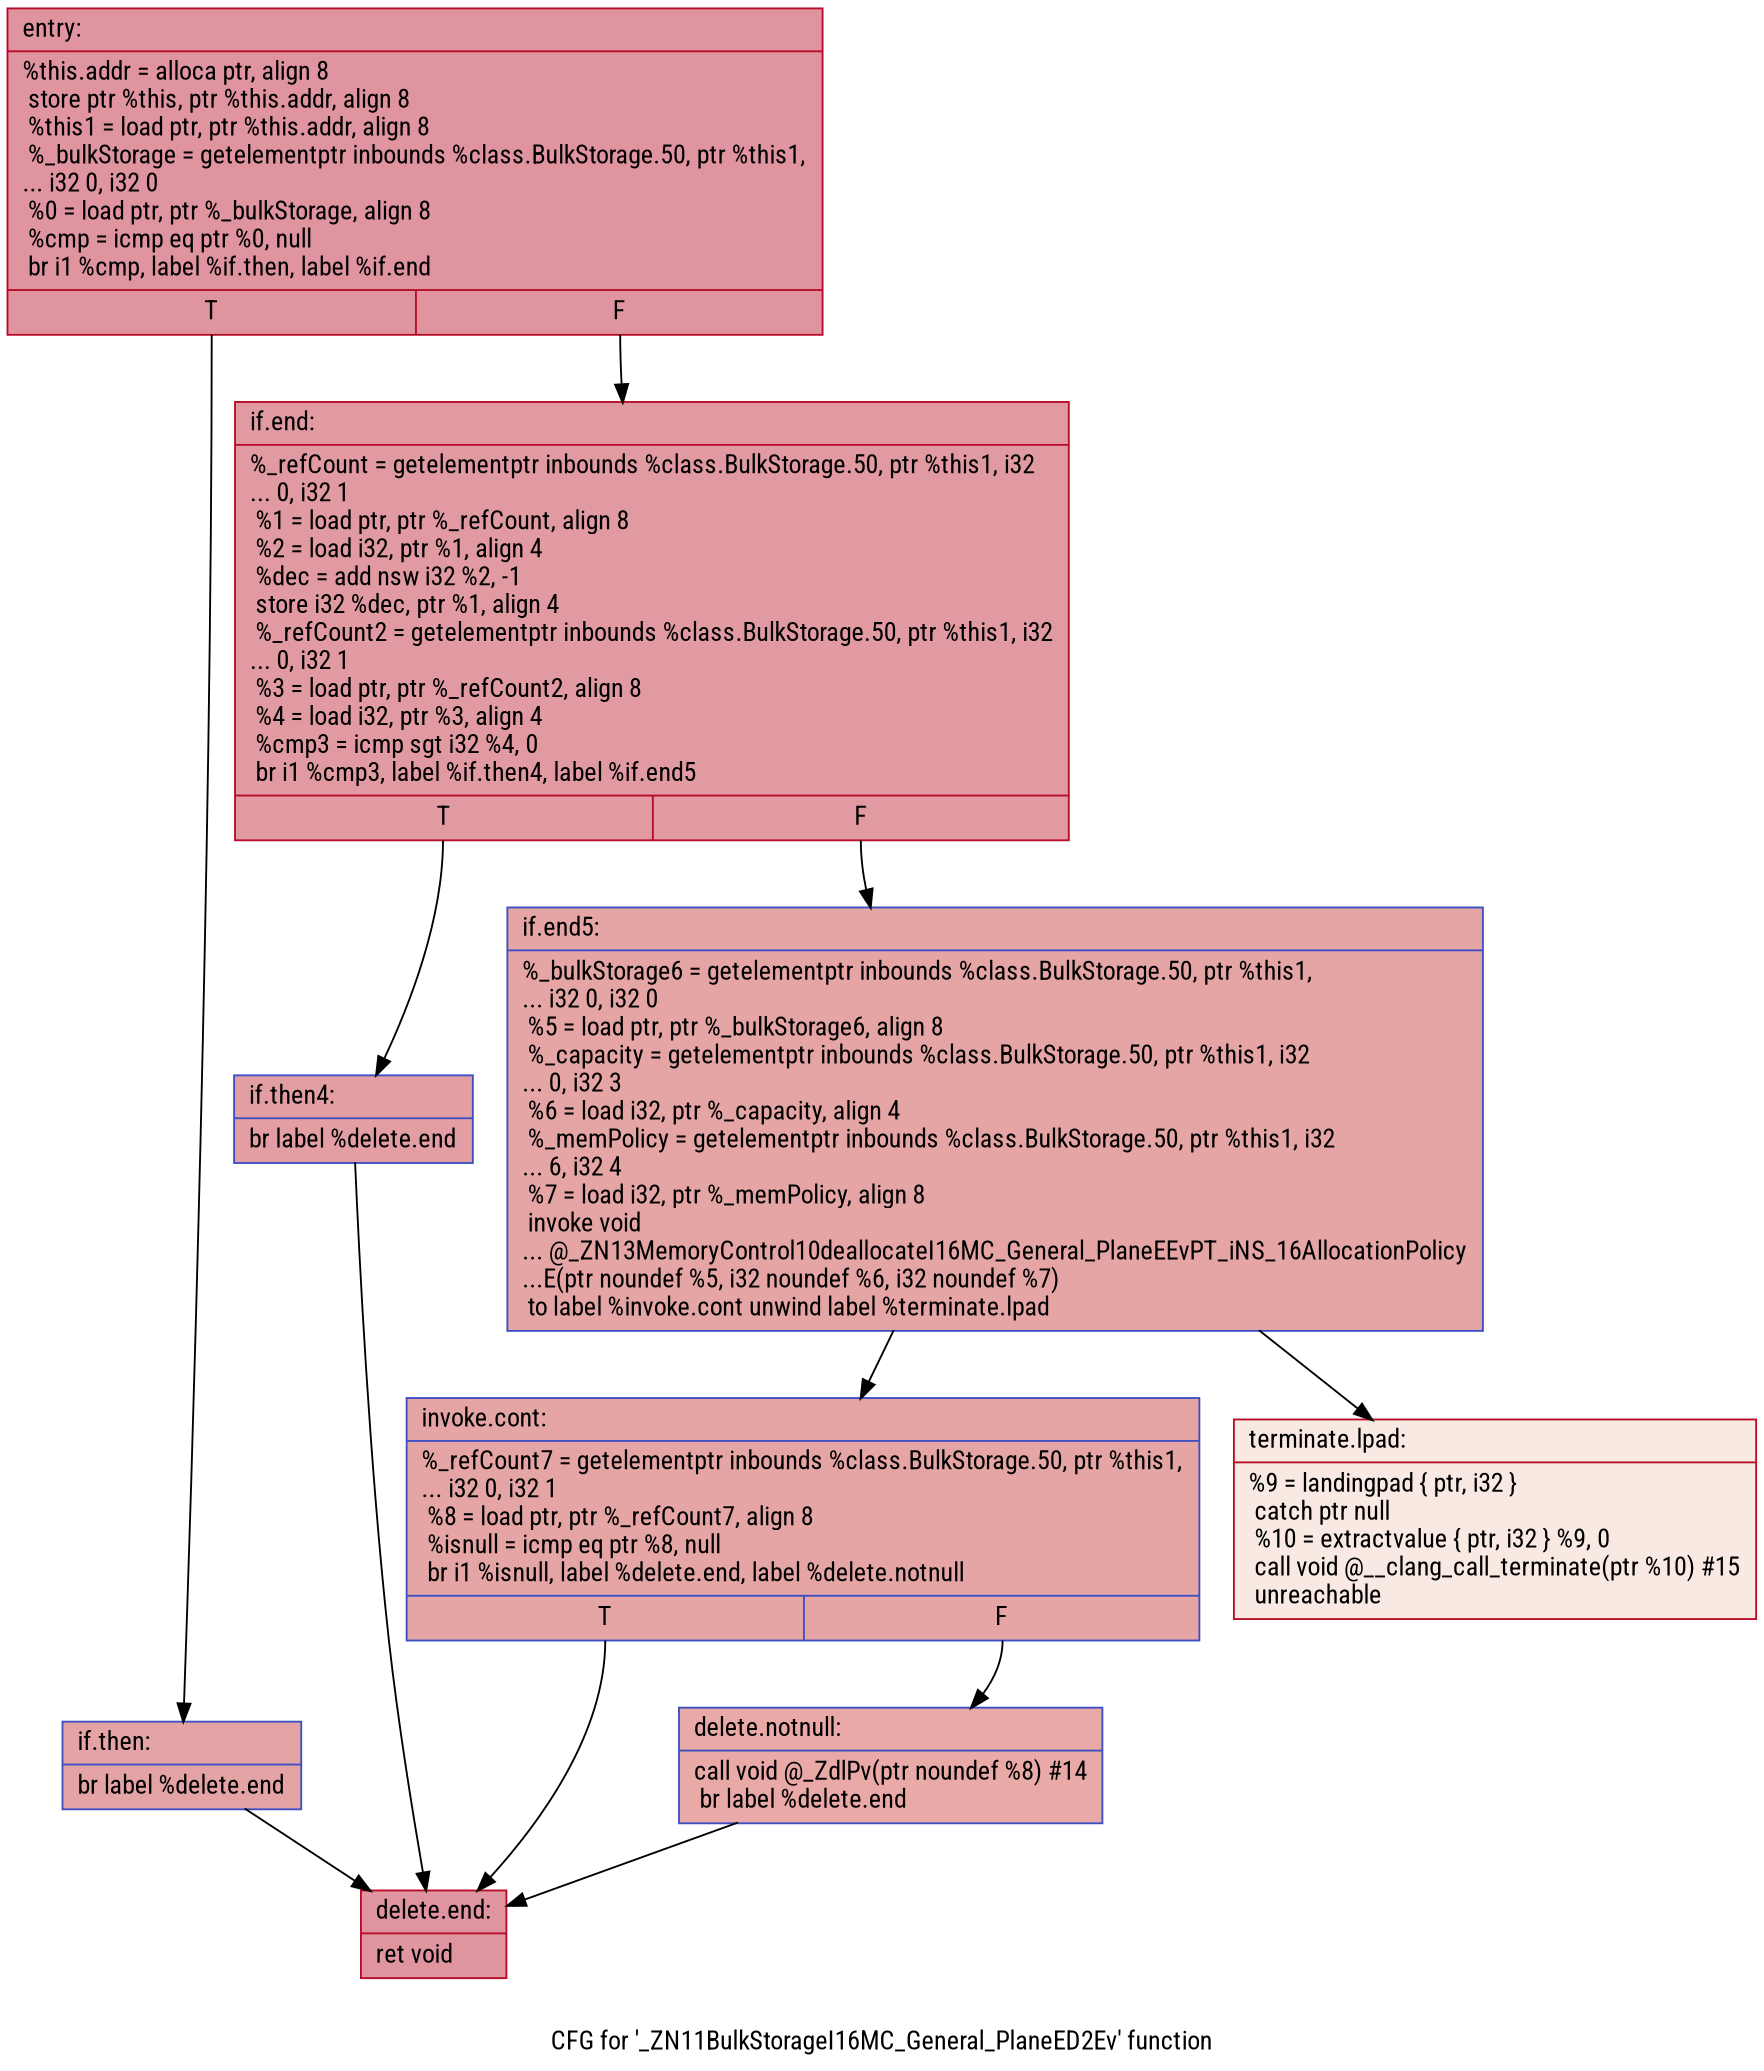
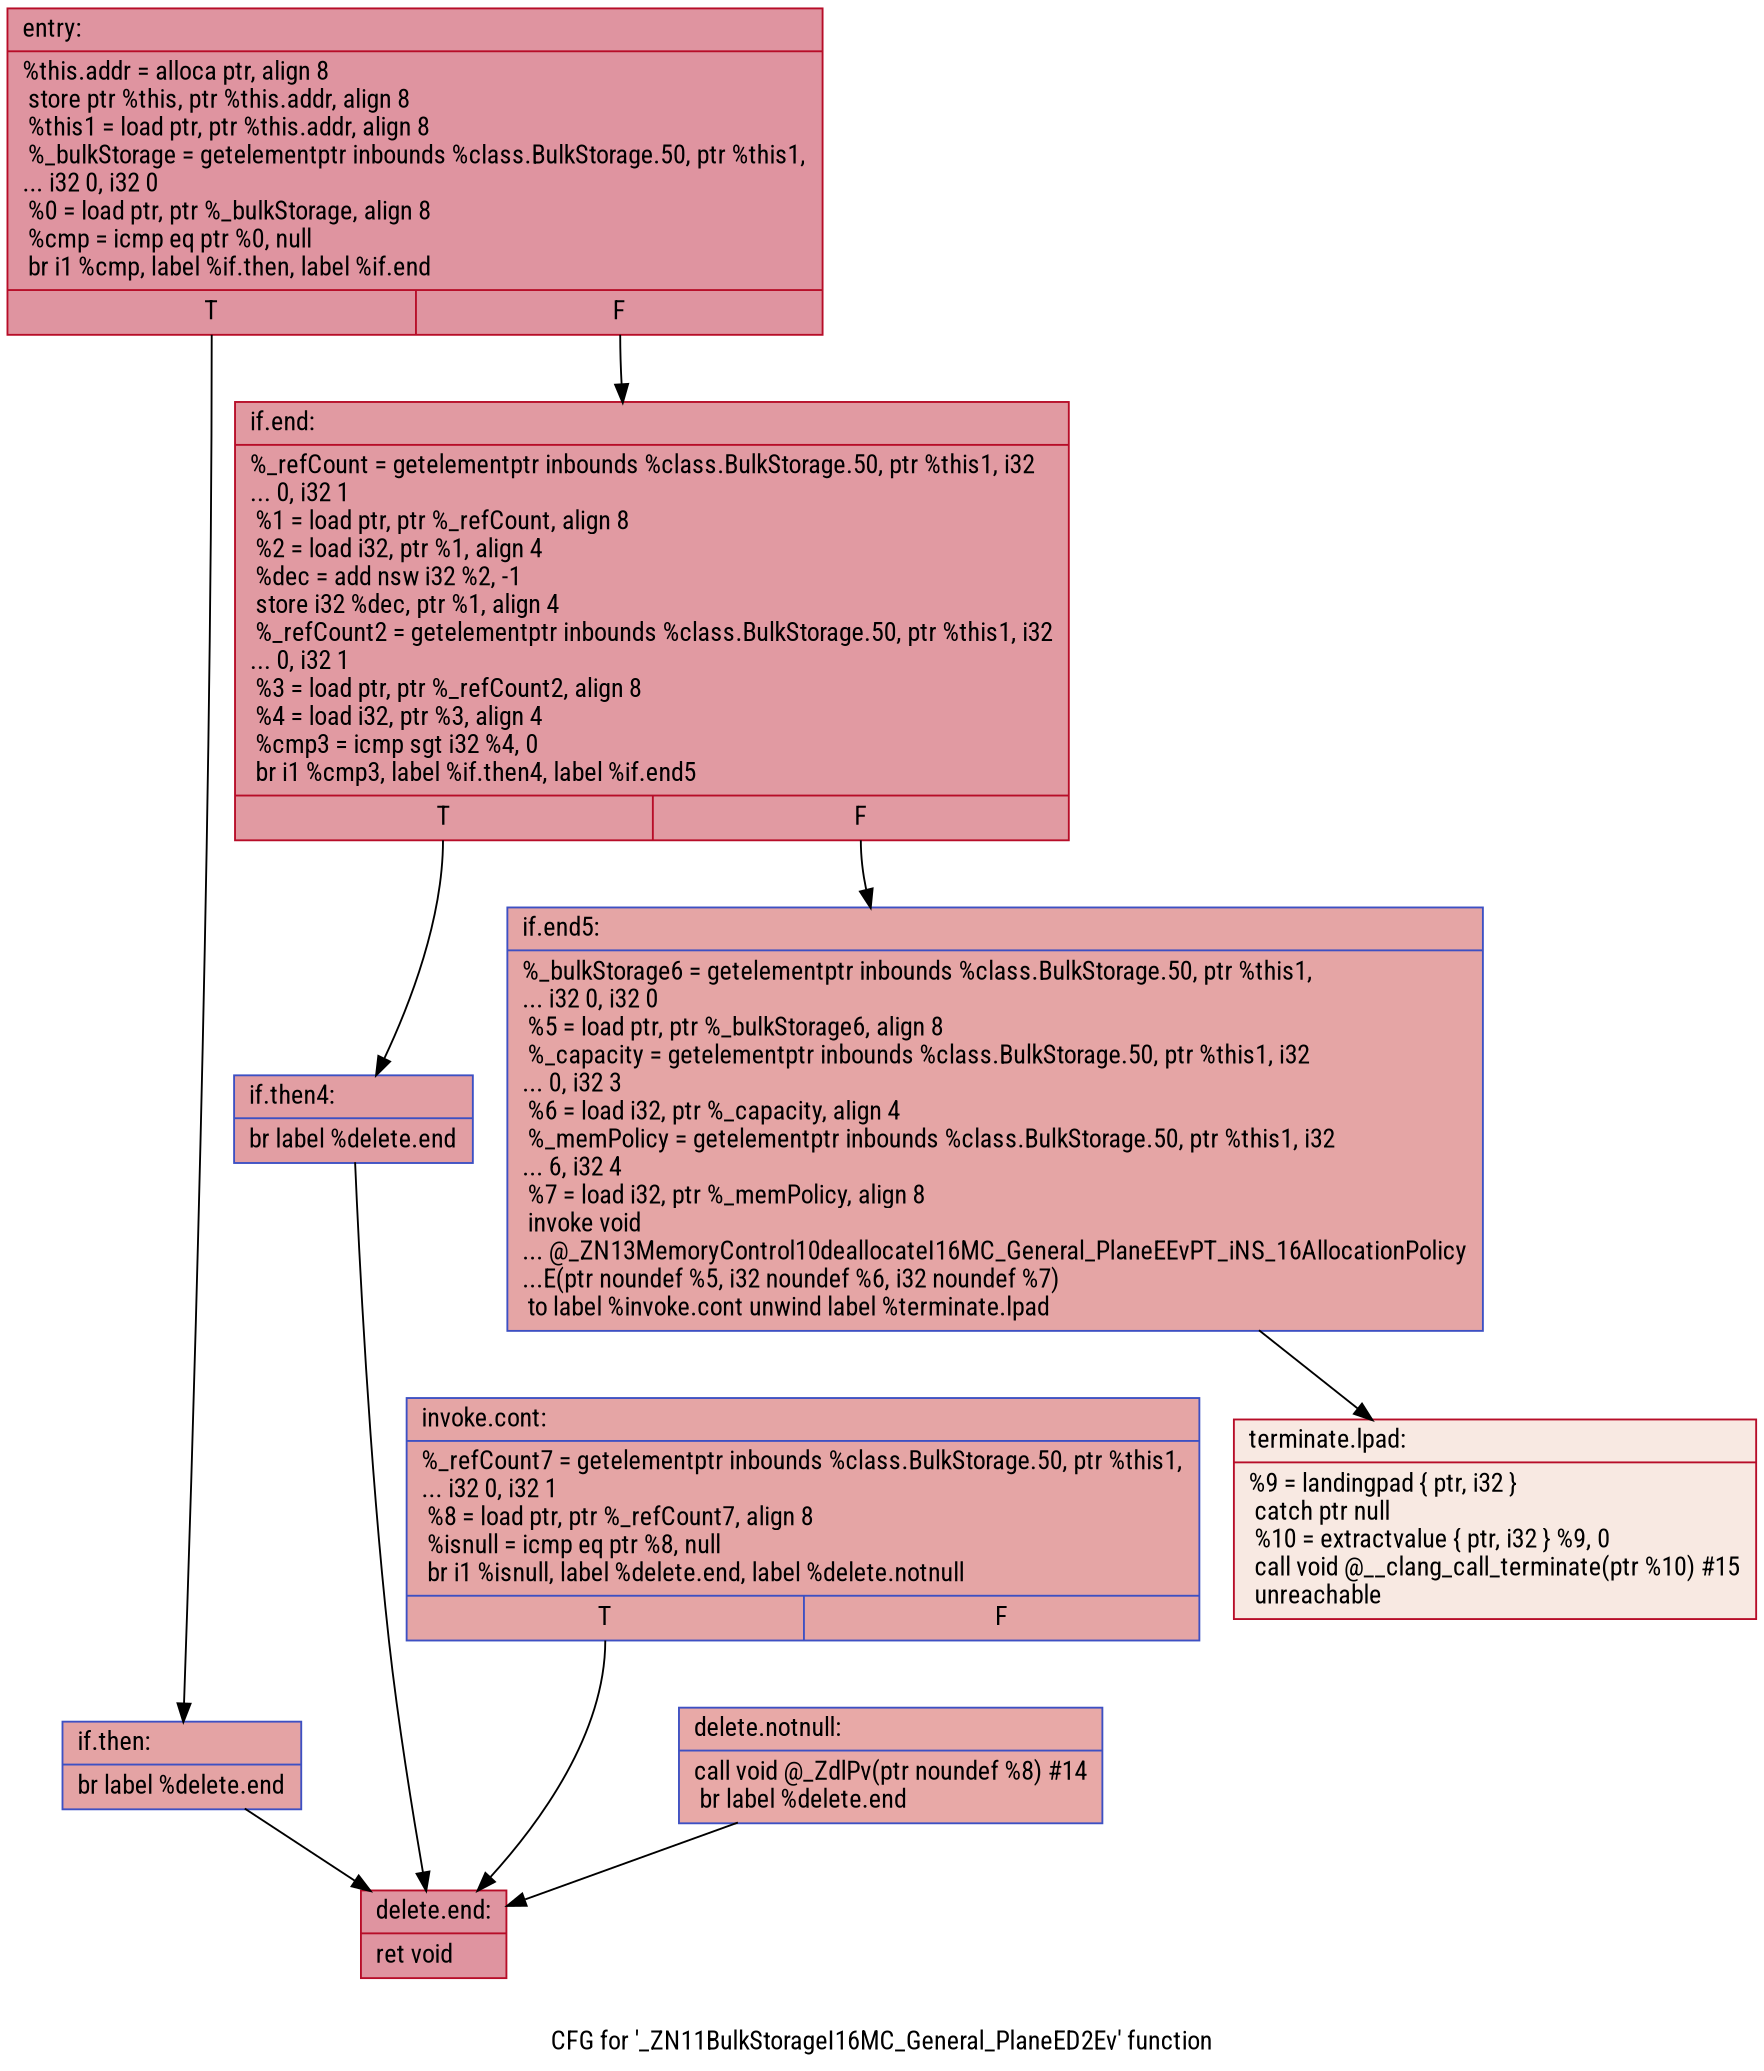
(881, 1356) -> none
(997, 1669) -> none
